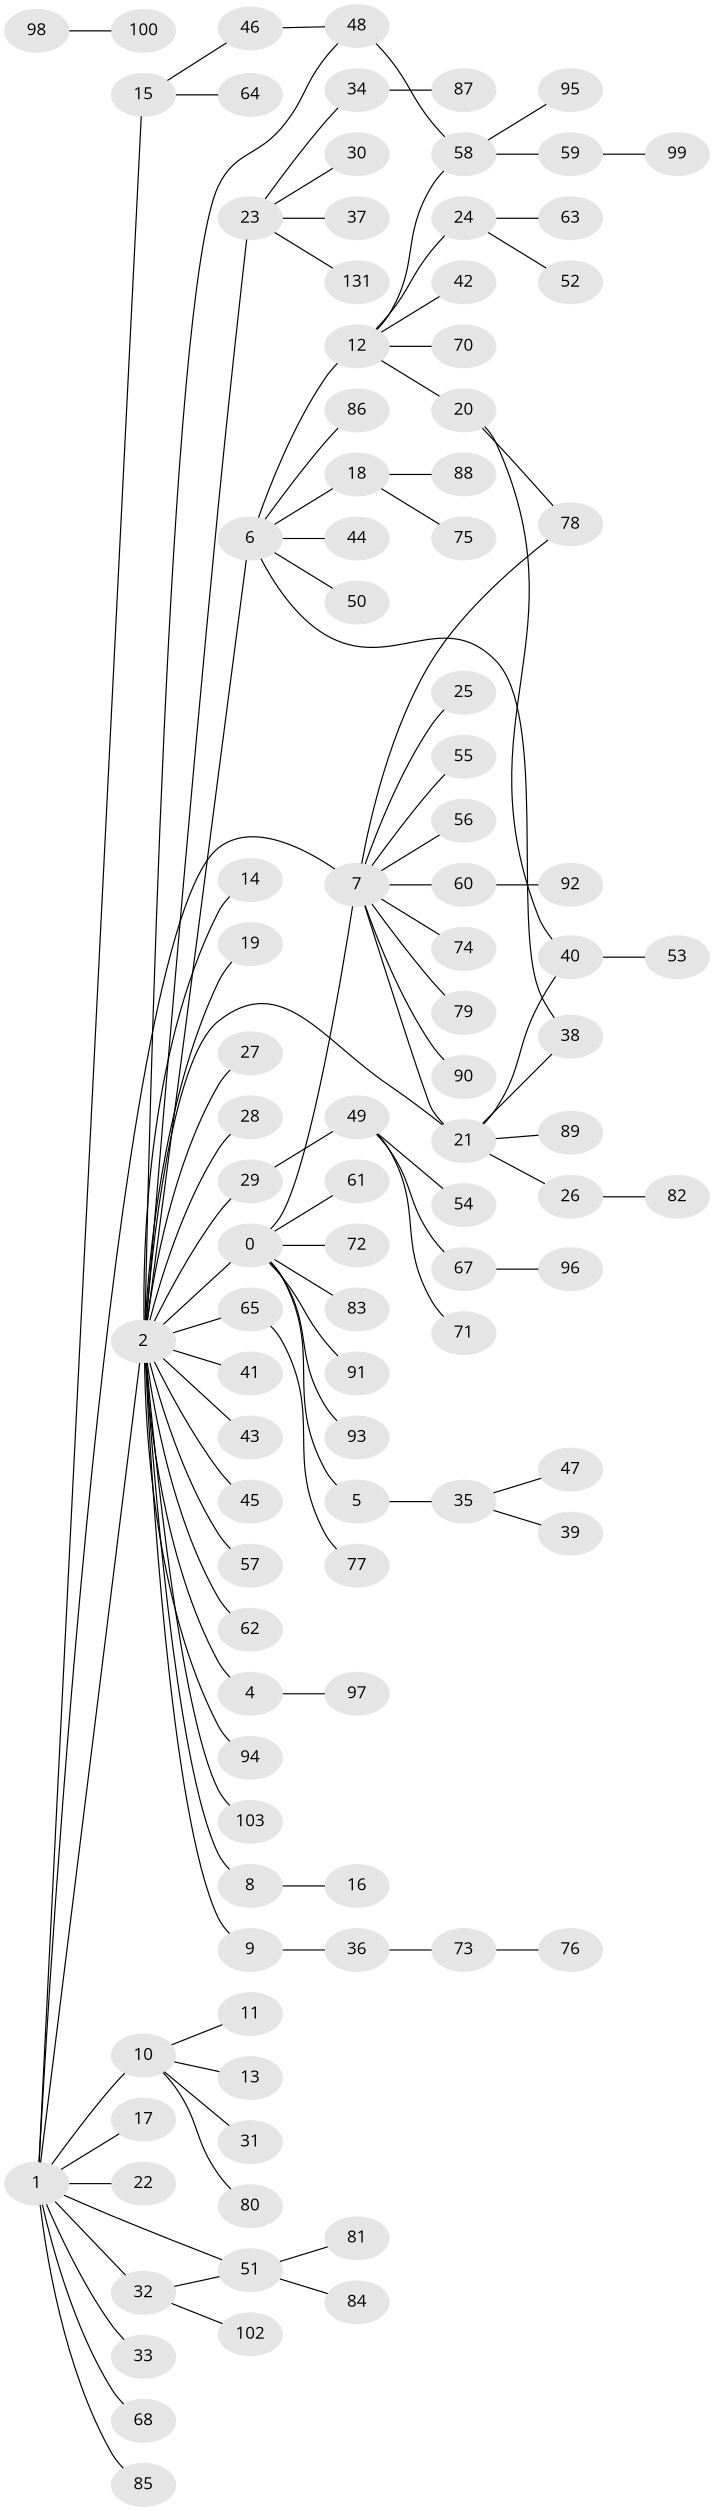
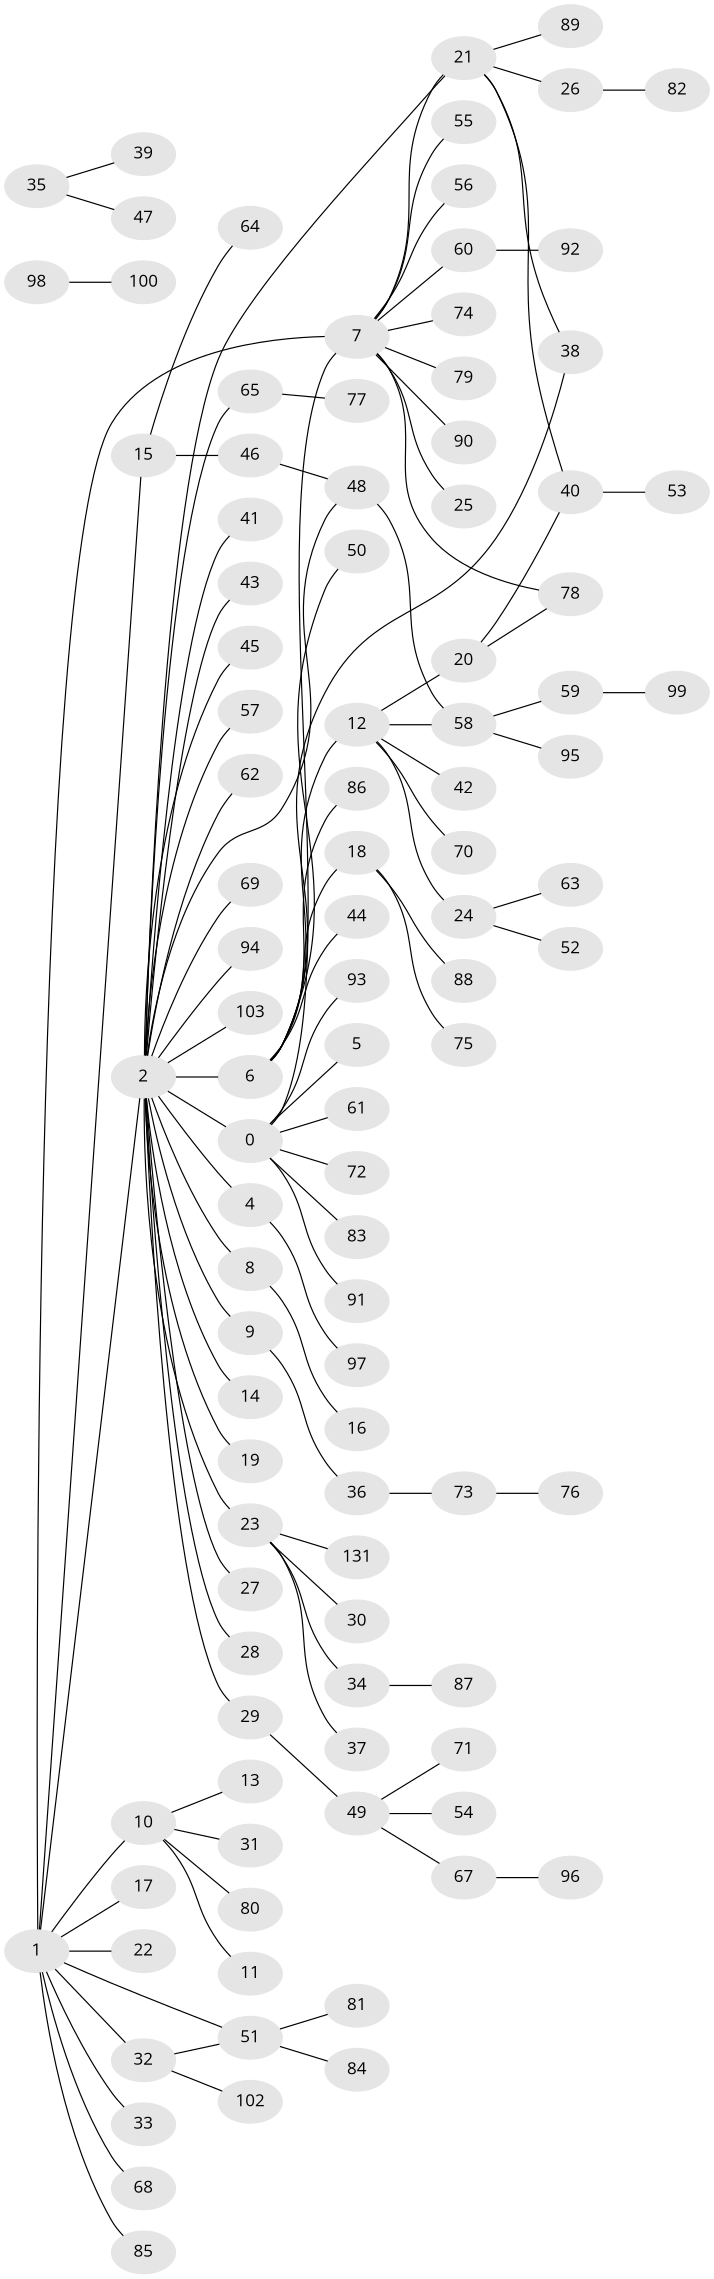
none -> (250, 885)
(411, 1502) -> none
